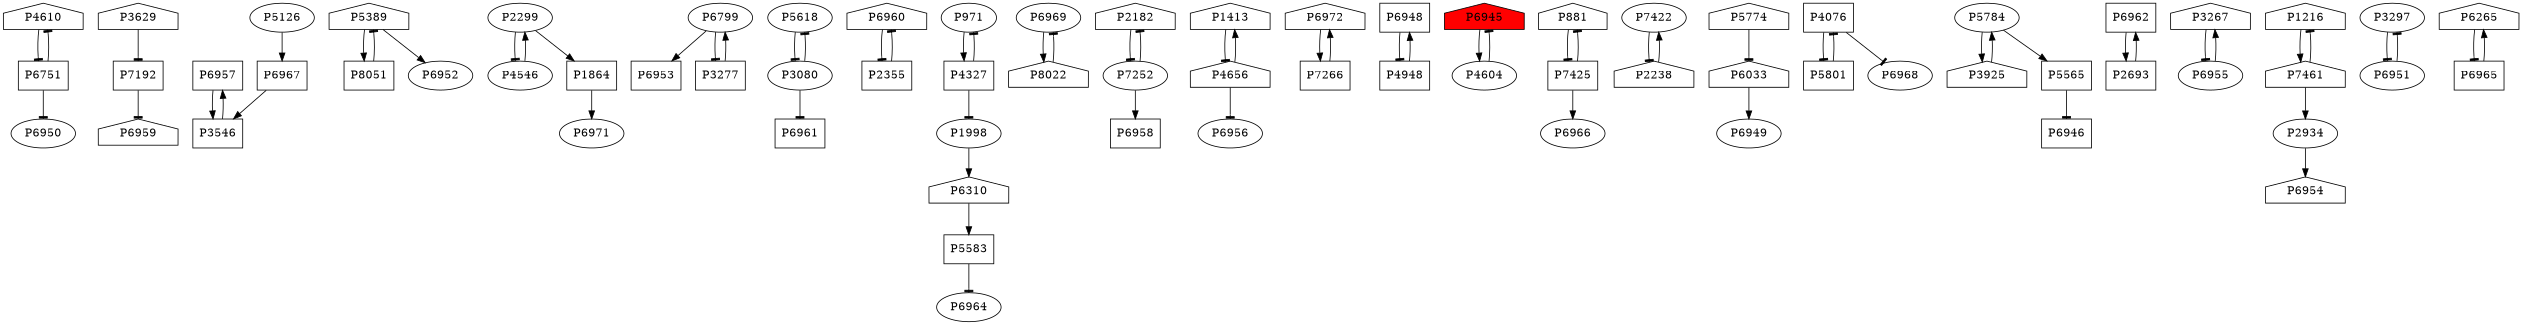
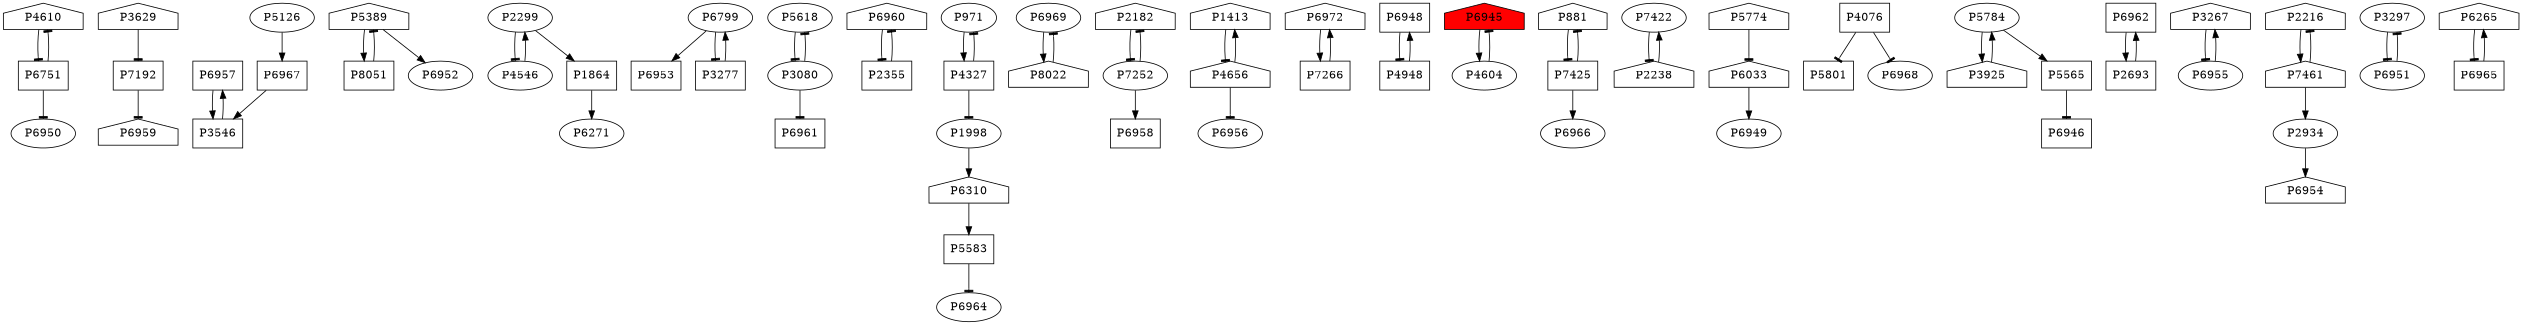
(2305, 18) -> (2305, 18)
(1834, 49) -> none
(592, 133) -> (592, 133)
